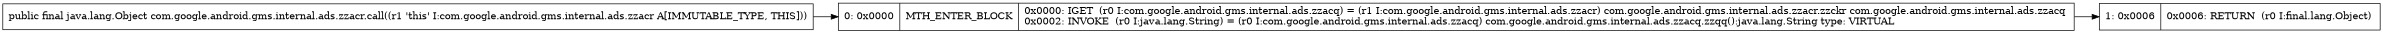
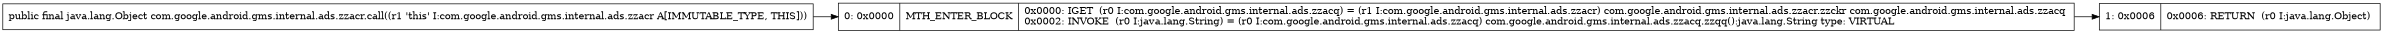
(2270, 16) -> (2270, 16)
